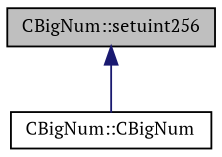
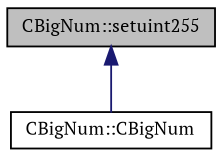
(111, 27) -> (111, 27)
